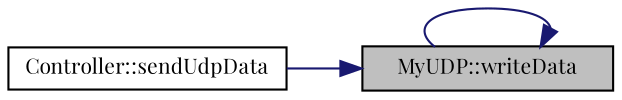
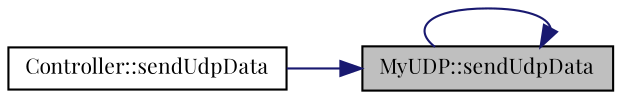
(488, 68) -> (488, 68)
